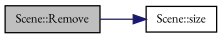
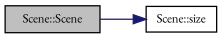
(53, 19) -> (53, 19)
